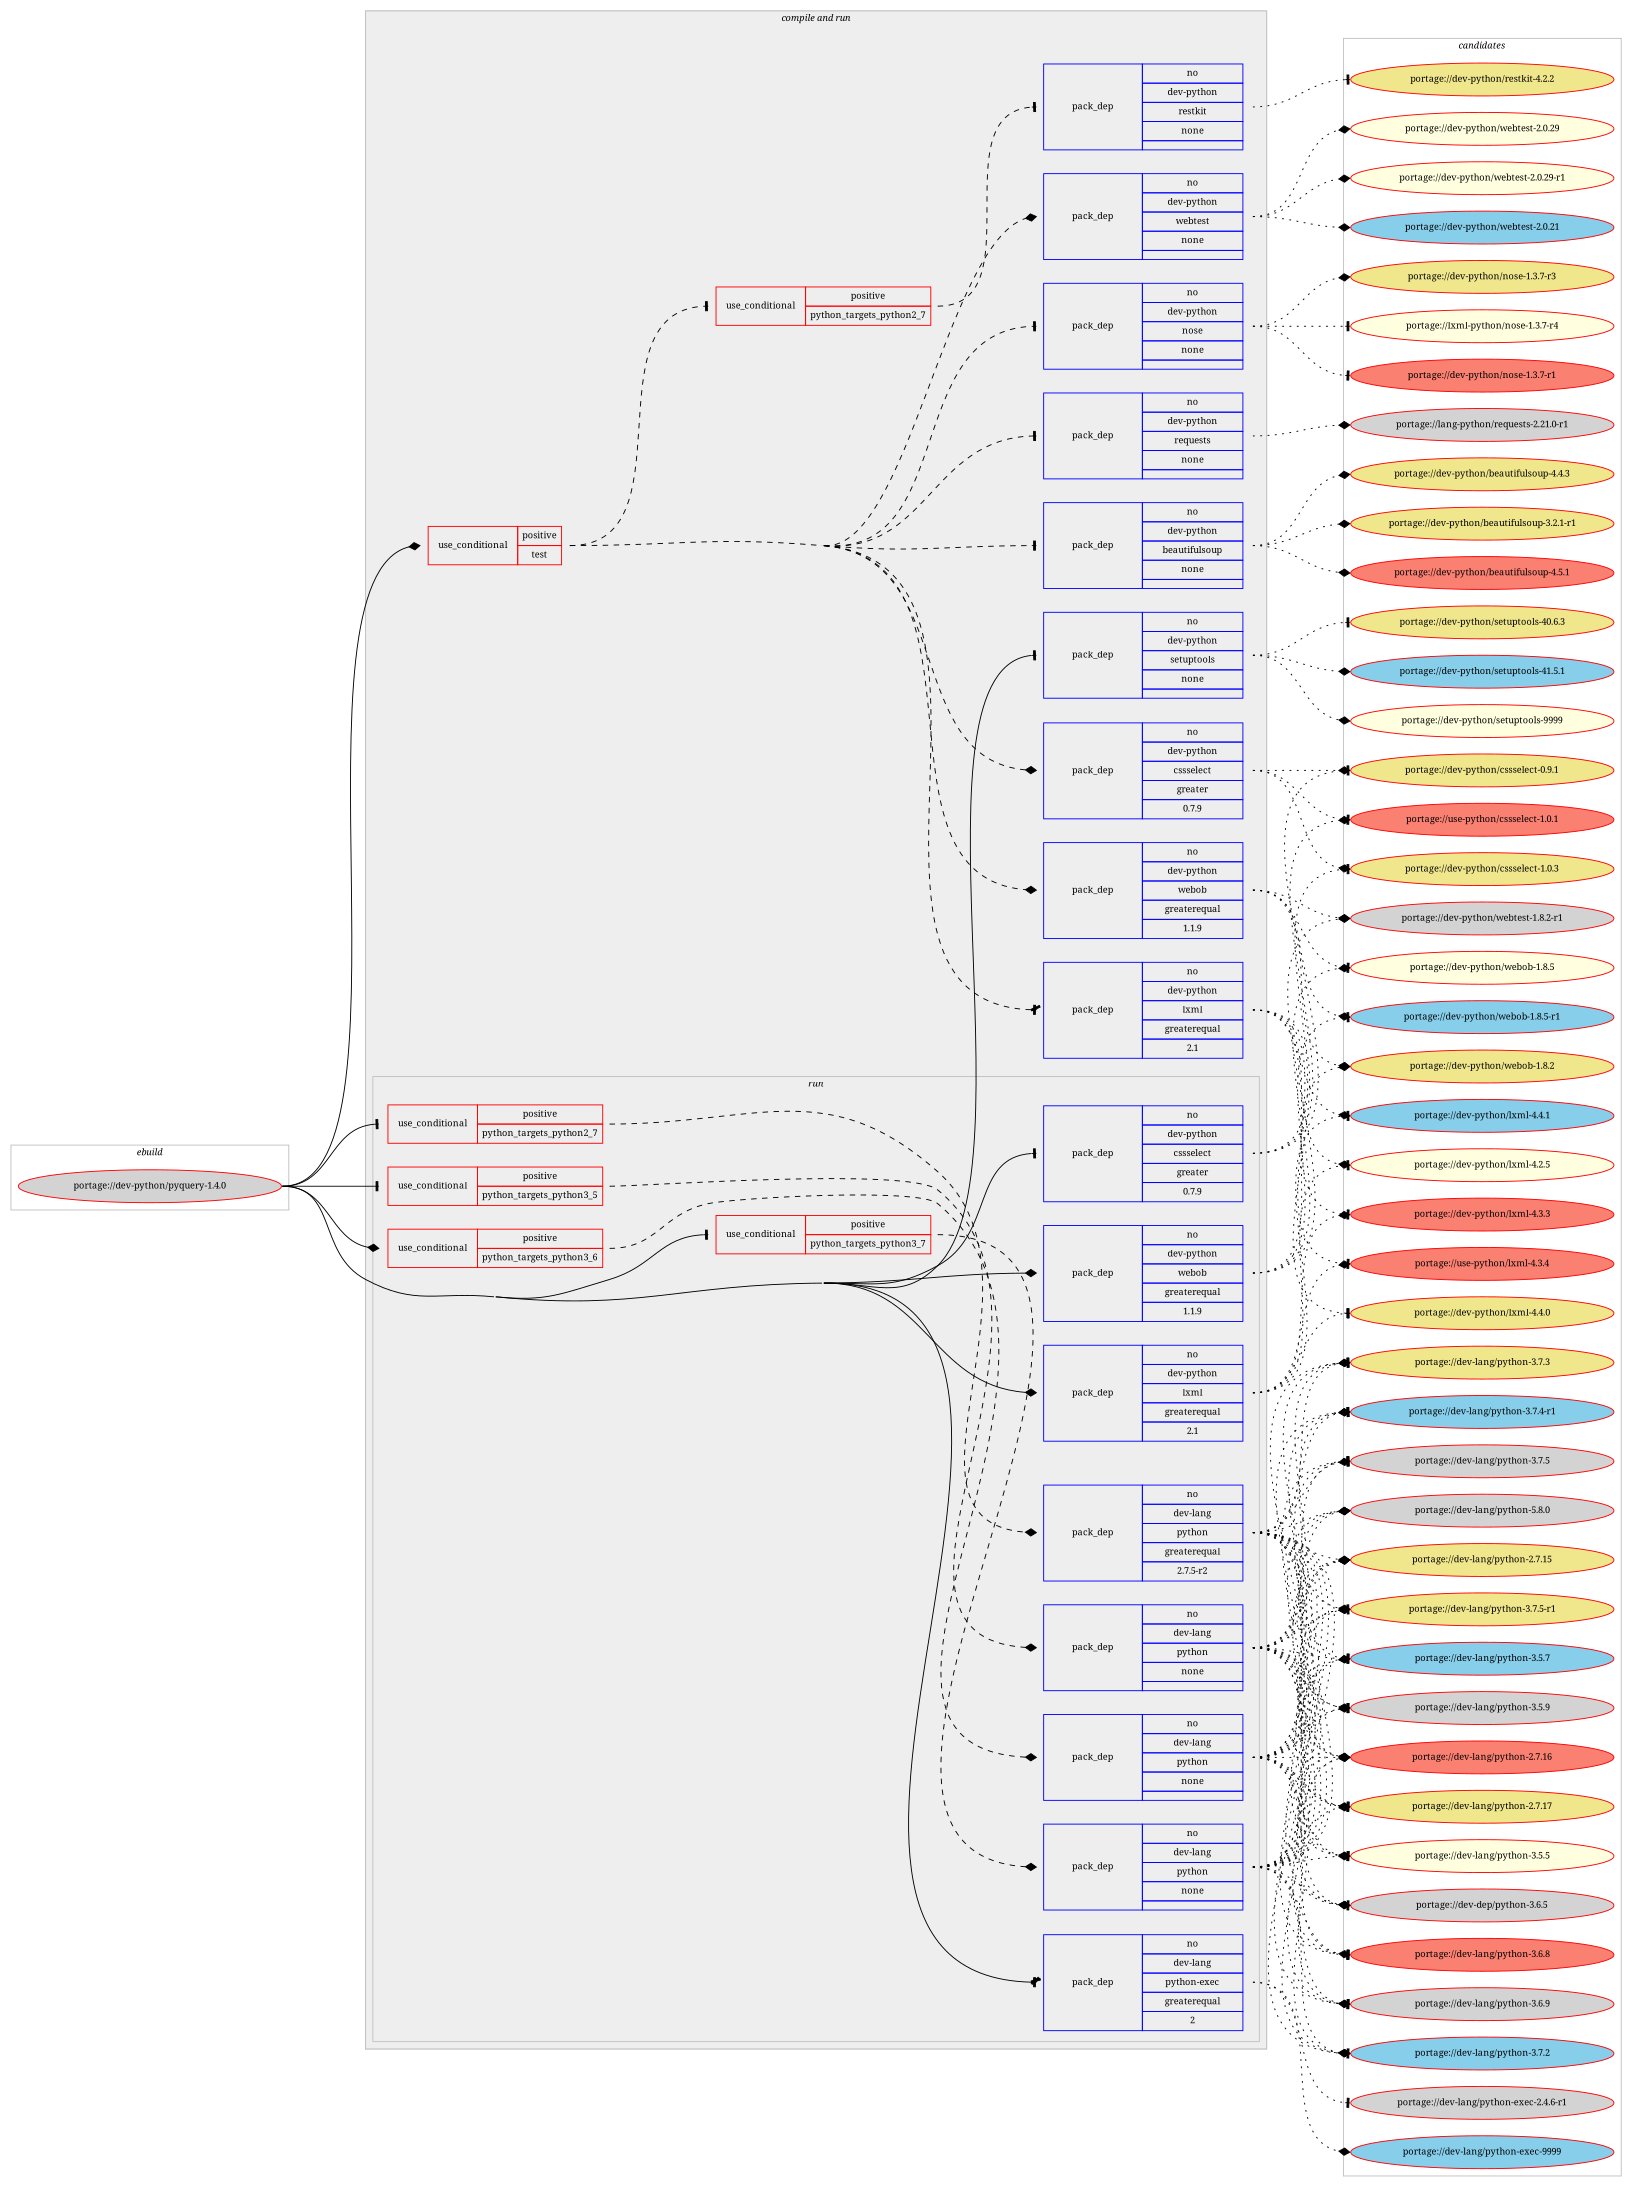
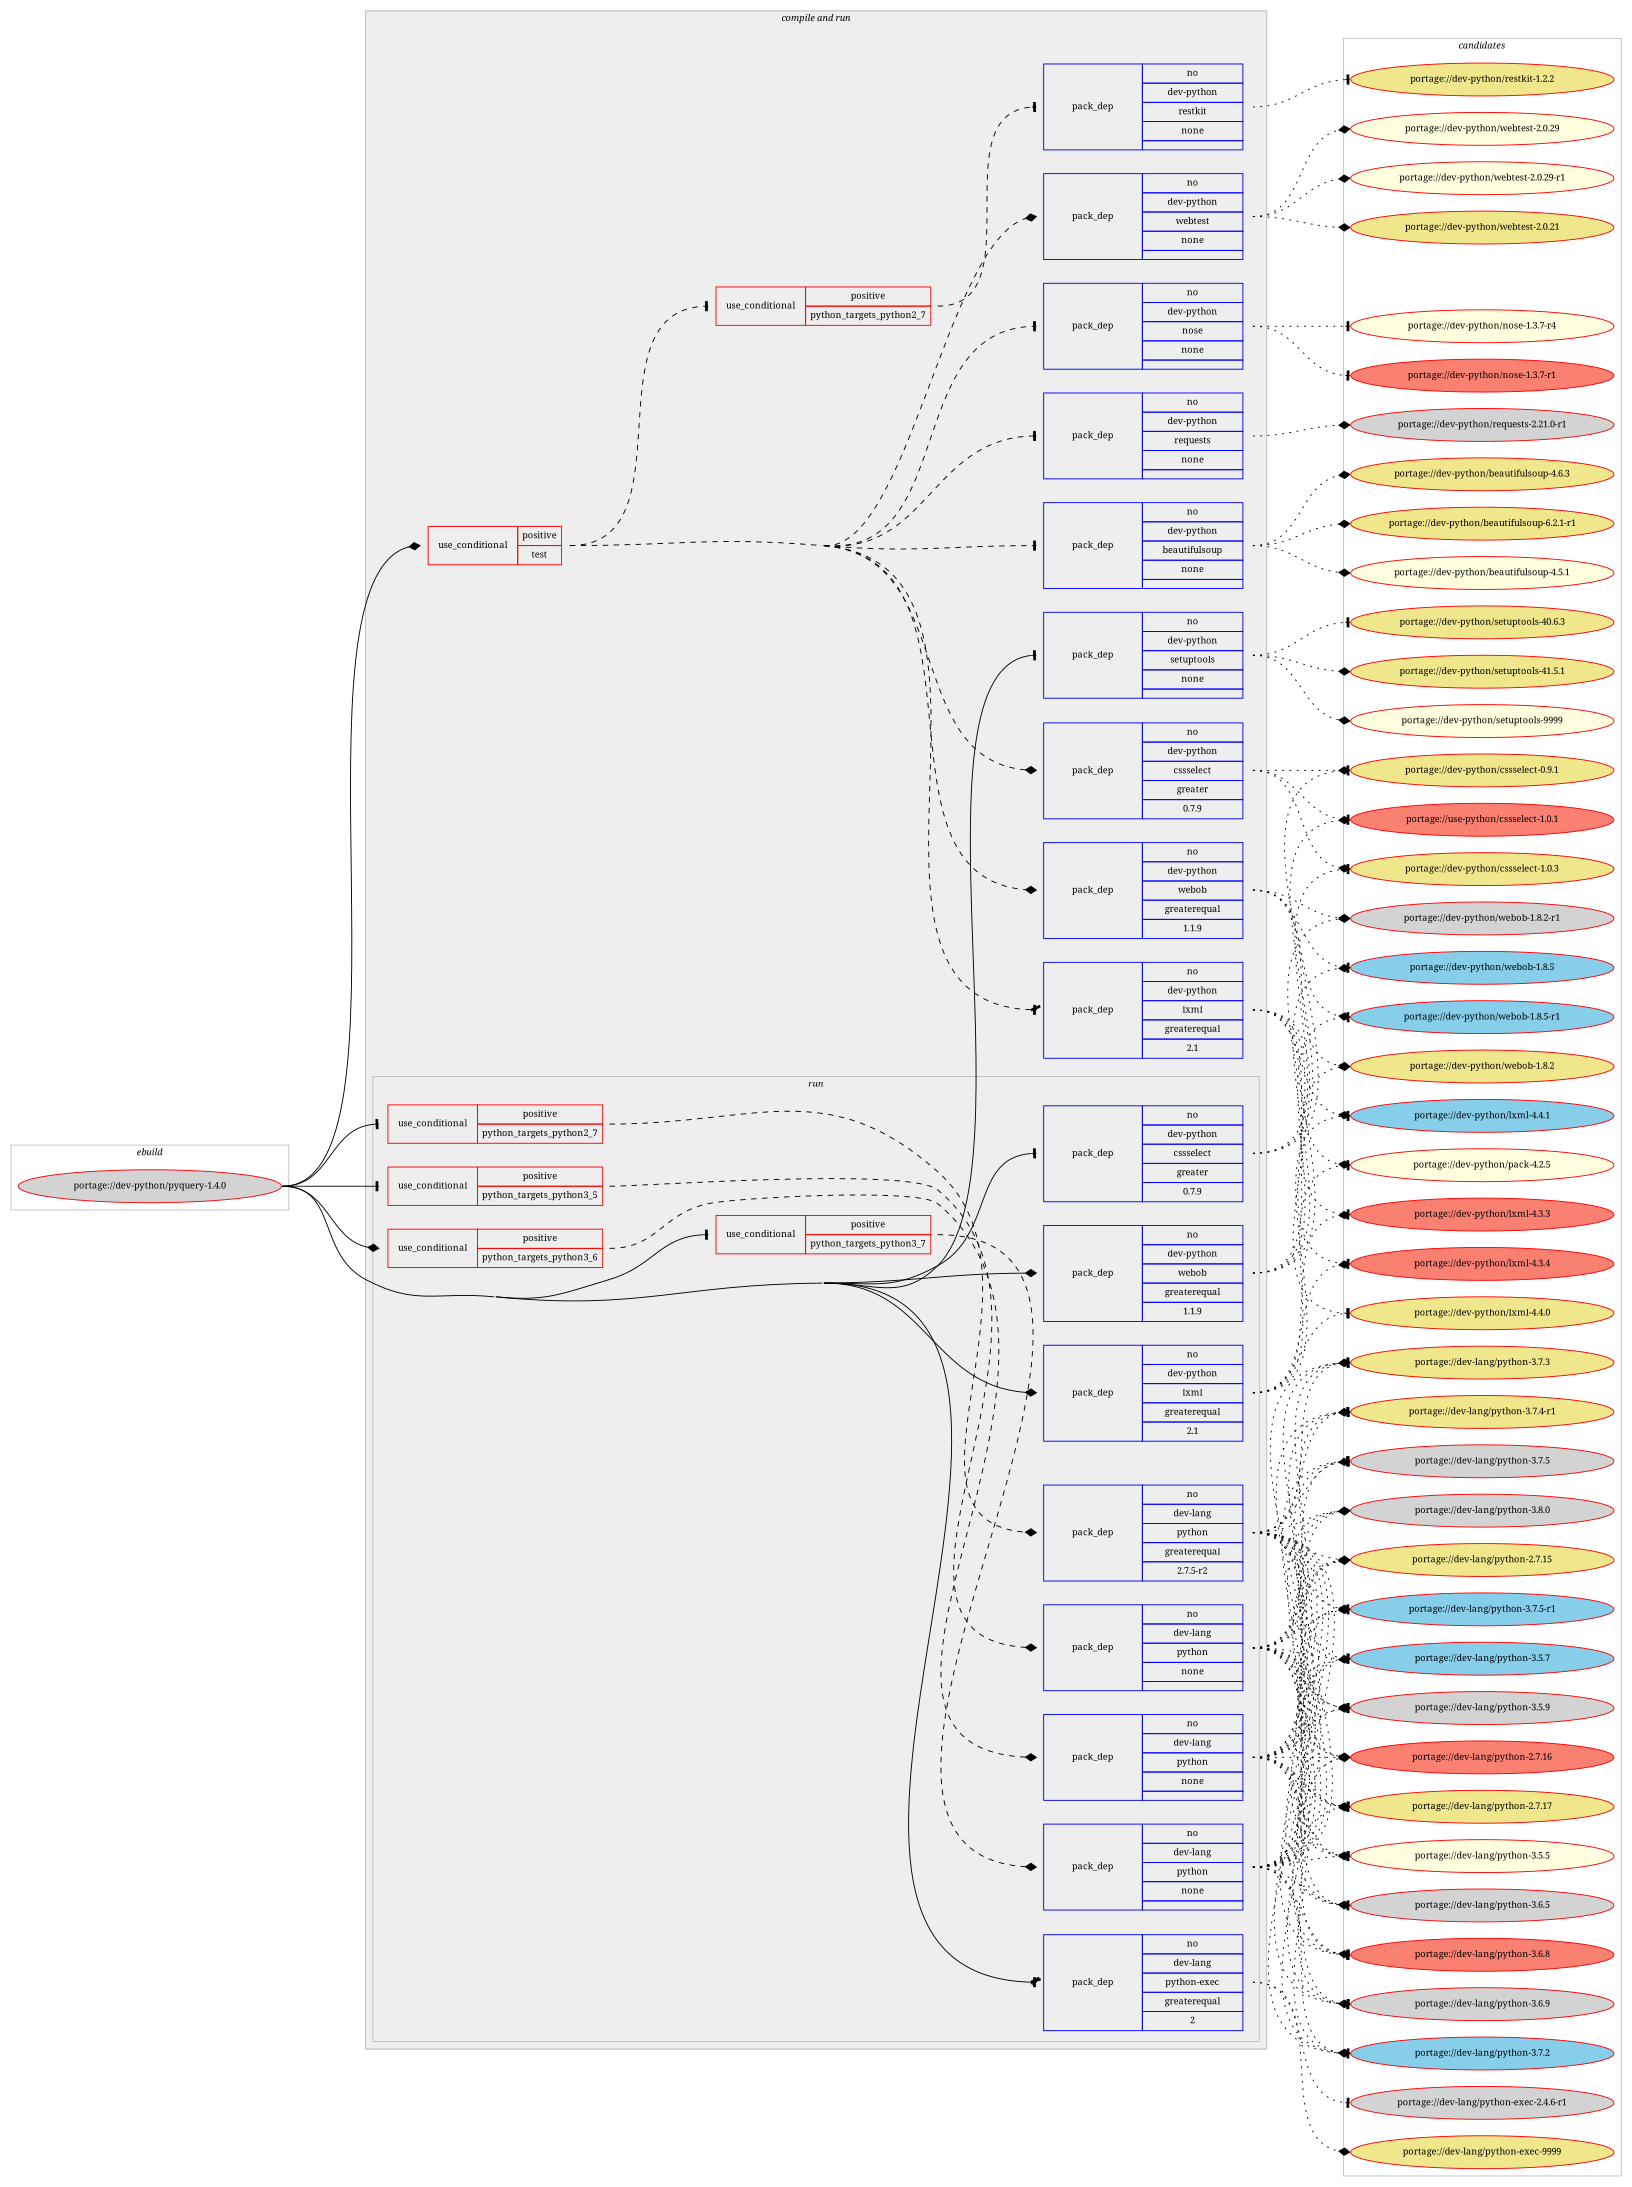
(1482, 80) -> (1482, 80)
(1482, 228) -> (1482, 228)
(1482, 277) -> none
(1482, 326) -> (1482, 326)
(1482, 425) -> (1482, 425)
(1482, 474) -> (1482, 474)
(1482, 524) -> (1482, 524)
(1482, 573) -> (1482, 573)
(1482, 672) -> (1482, 672)
(1482, 918) -> (1482, 918)
(1482, 968) -> (1482, 968)
(1482, 1165) -> (1482, 1165)
(1482, 1264) -> (1482, 1264)
(1482, 1412) -> (1482, 1412)
(1482, 1511) -> (1482, 1511)
(1482, 1609) -> (1482, 1609)
(1482, 1905) -> (1482, 1905)
(1482, 2152) -> (1482, 2152)
